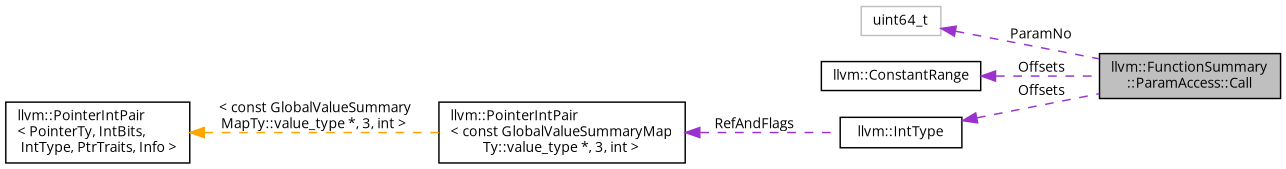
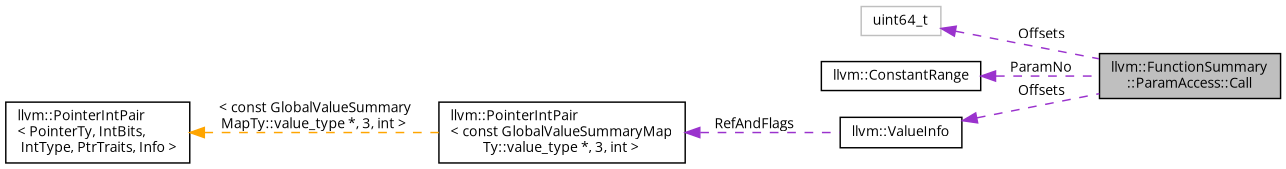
(1040, 35) -> (1040, 35)
(1040, 68) -> (1040, 68)
(901, 133) -> (901, 133)
